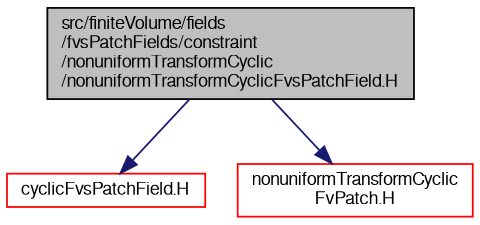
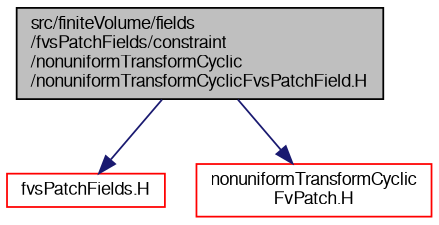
(106, 190) -> (86, 190)
